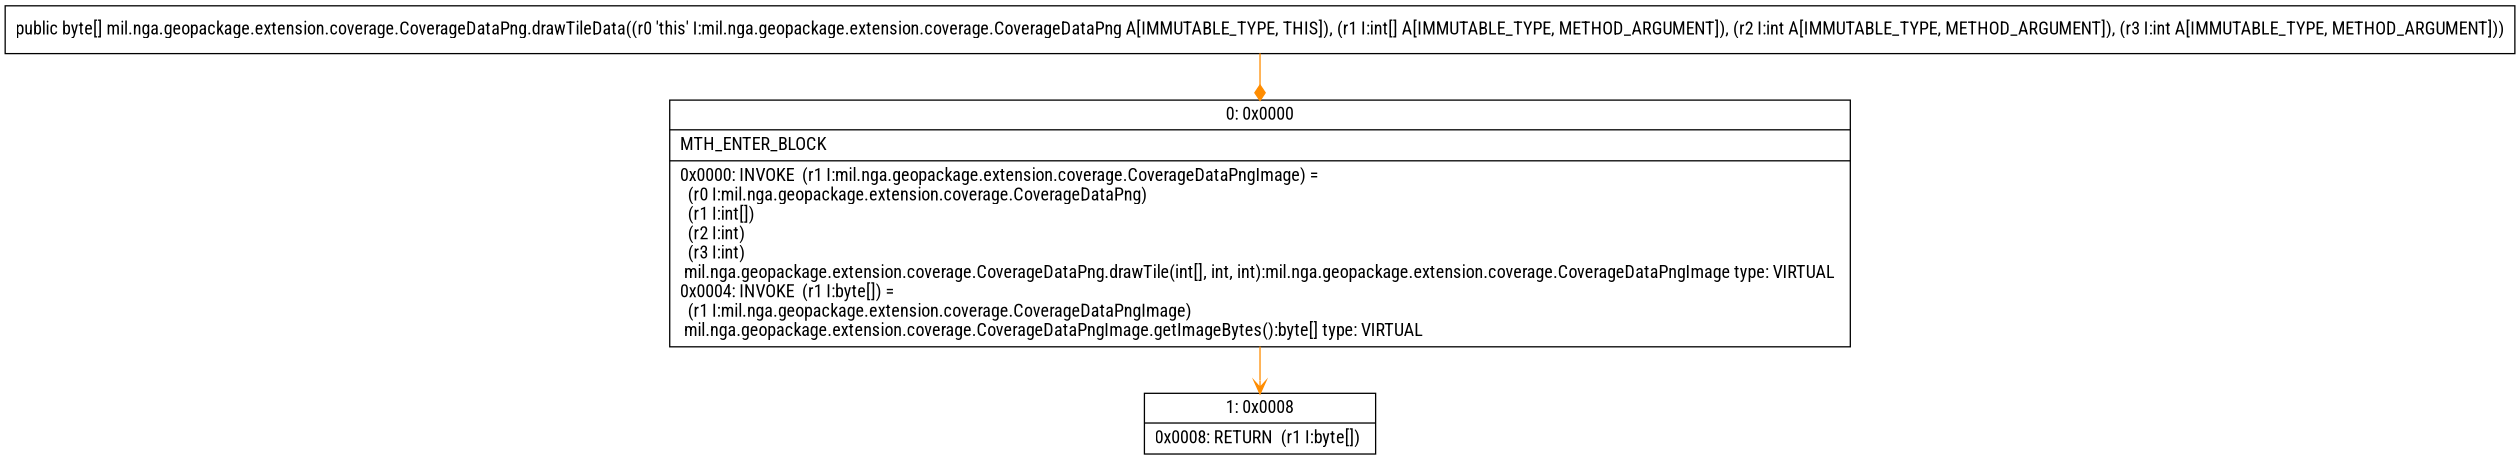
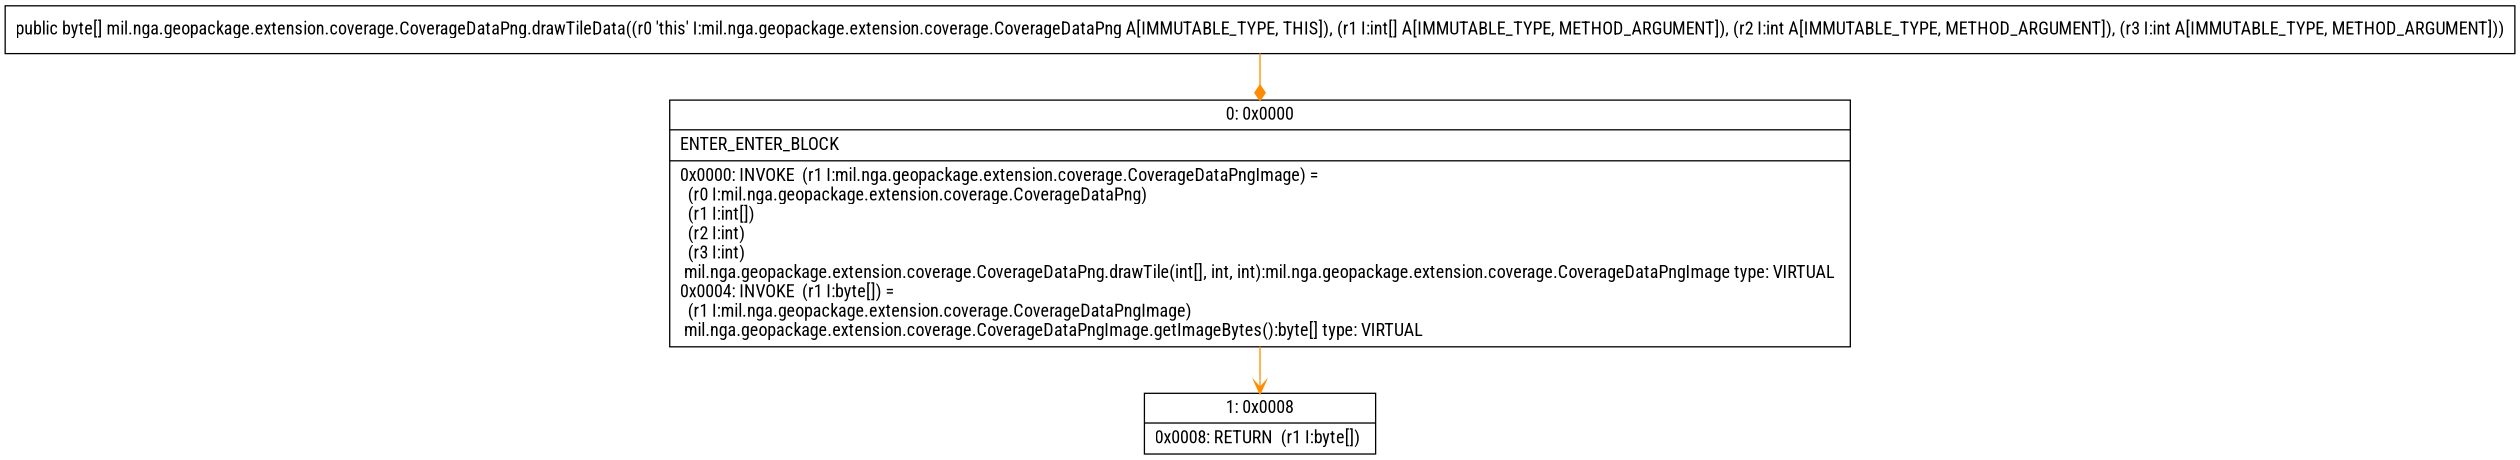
(754, 145) -> (760, 145)
